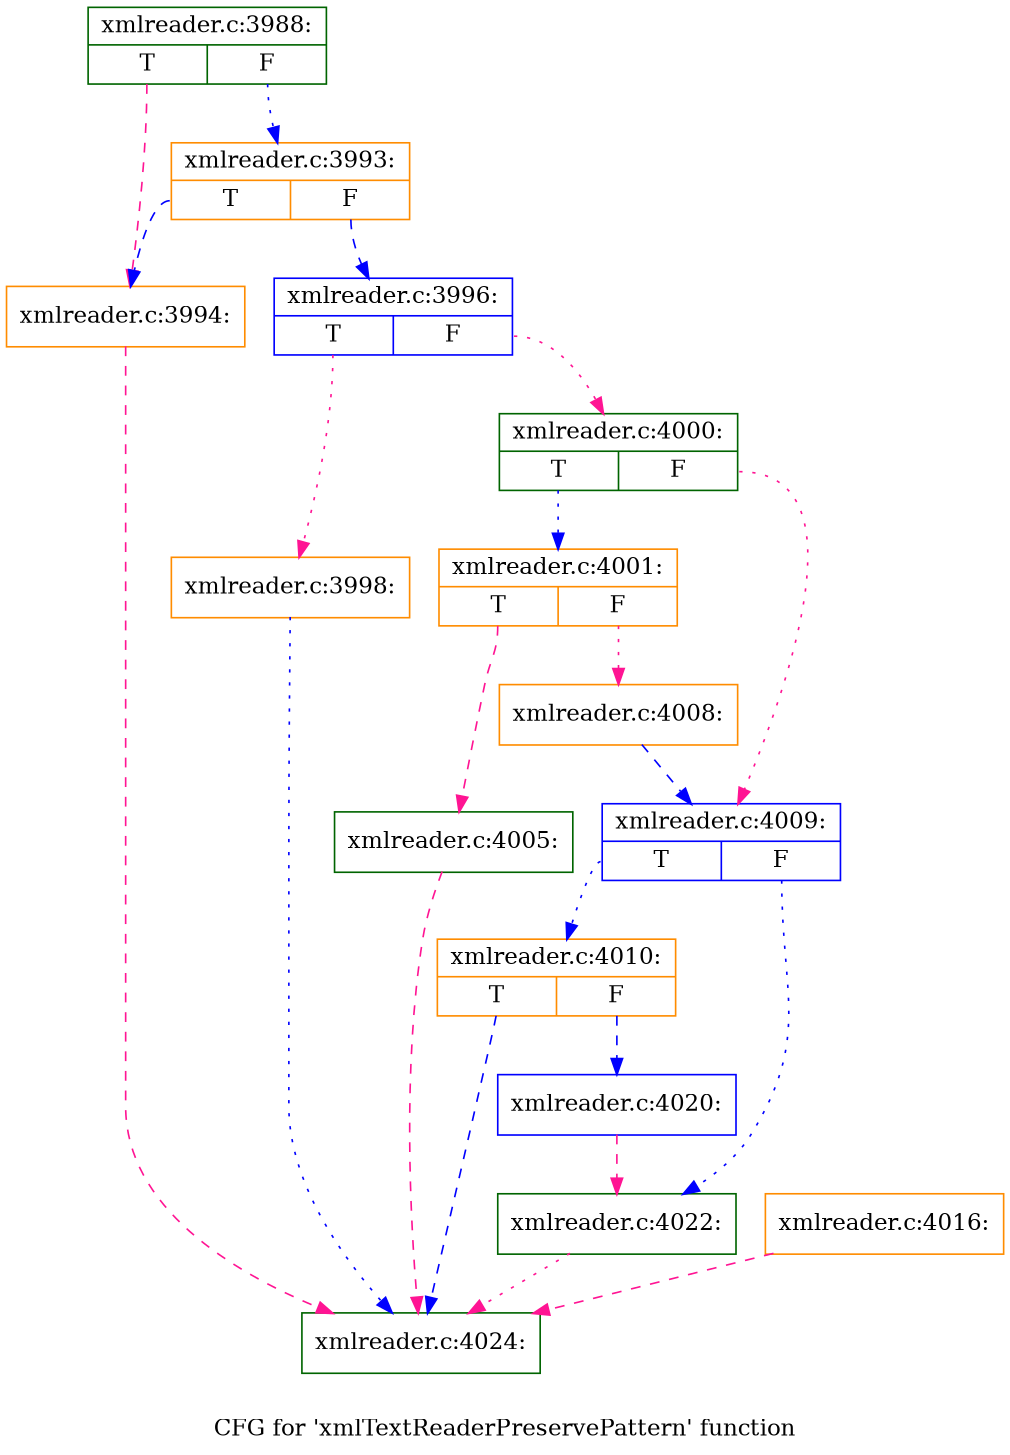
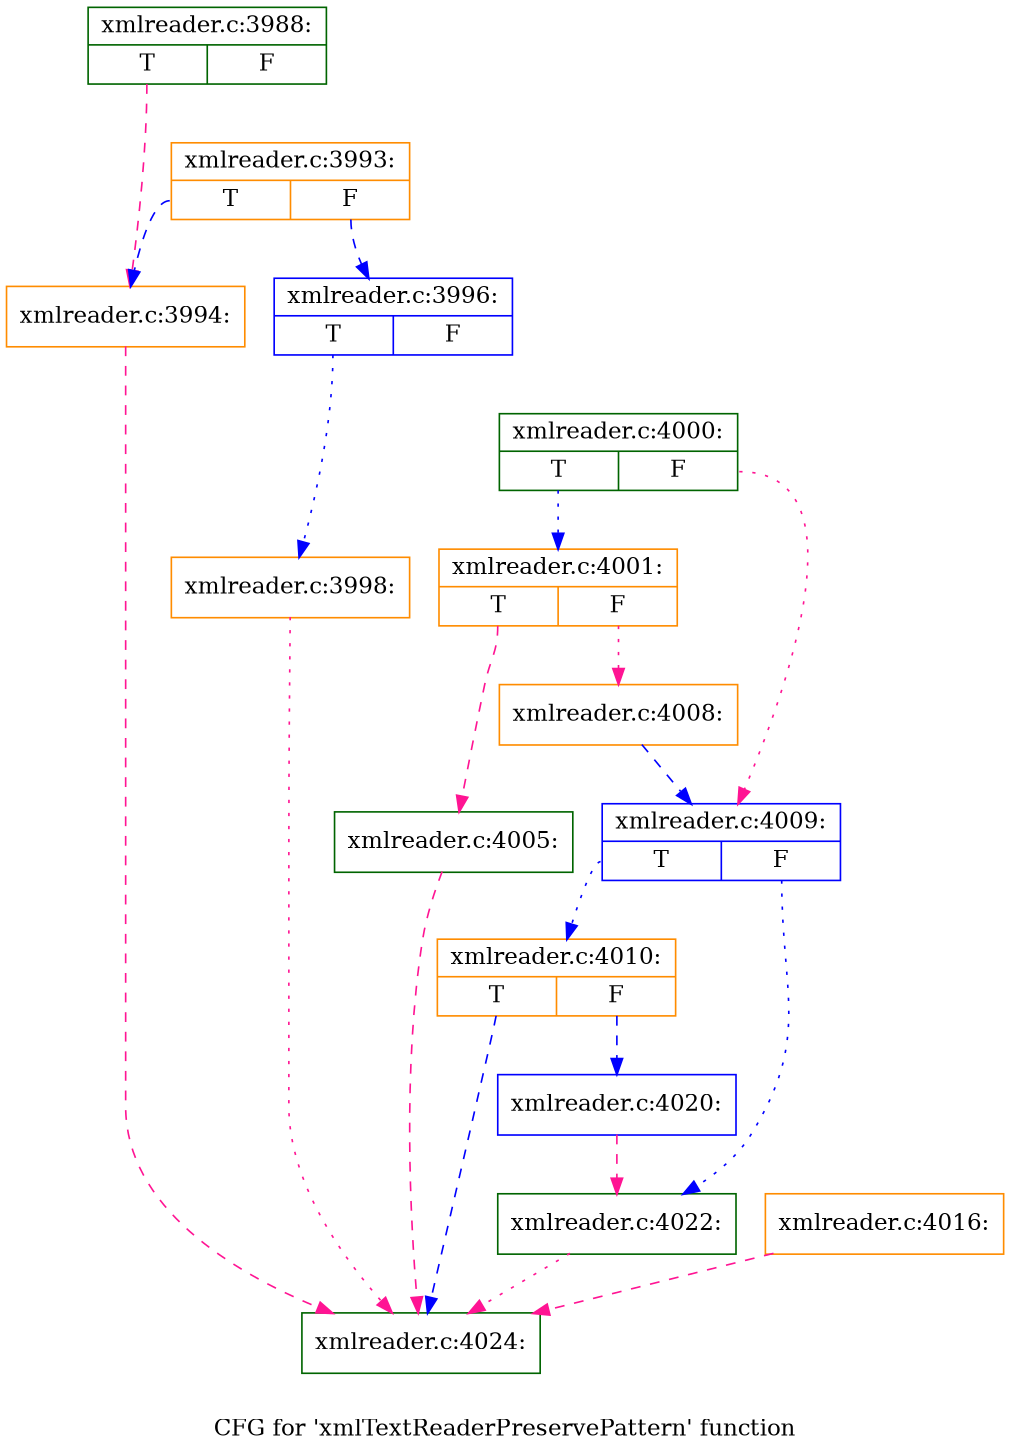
(269, 106) -> none
(563, 357) -> none
(324, 449) -> (324, 449)
(289, 972) -> (289, 972)
